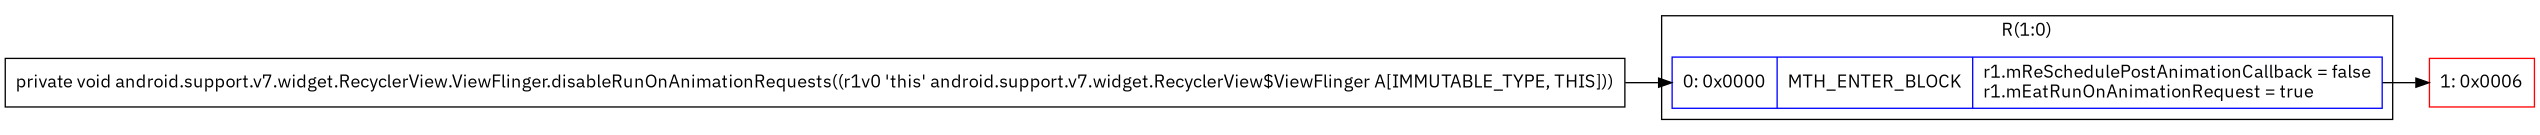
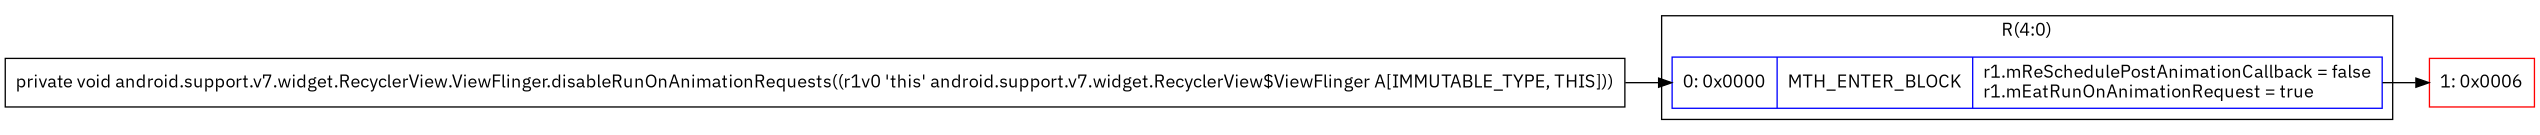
(2027, 31) -> (2027, 31)
